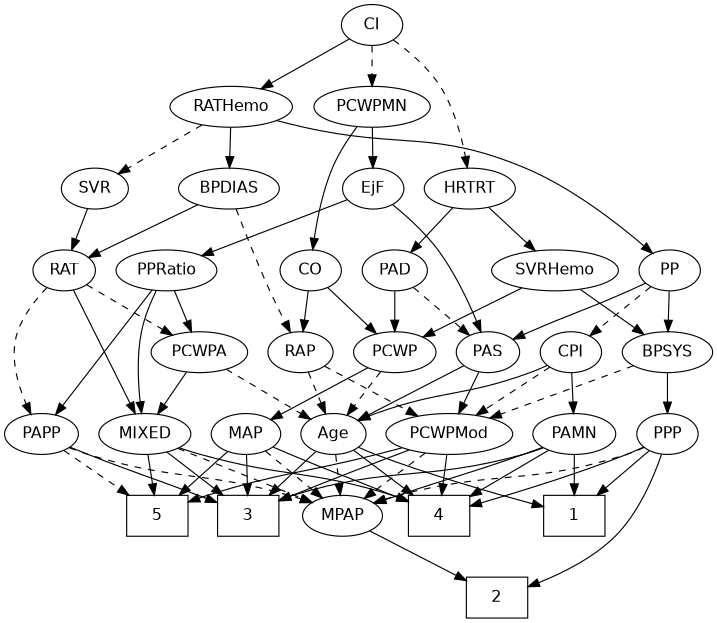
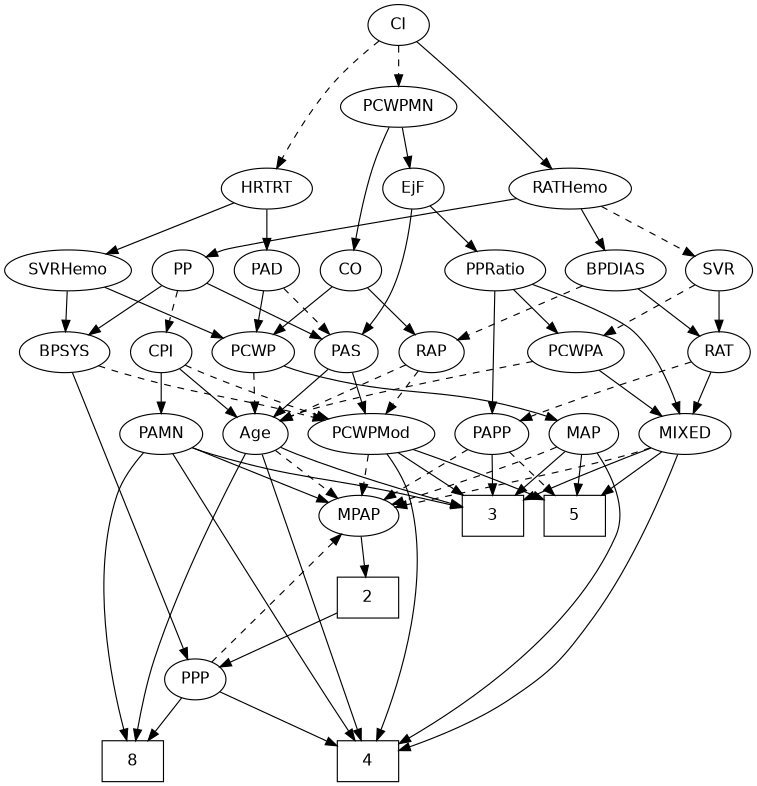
(125, 307) -> (651, 310)
(574, 516) -> (133, 761)
(617, 534) -> (281, 639)
